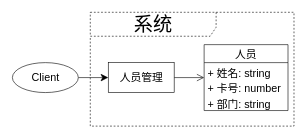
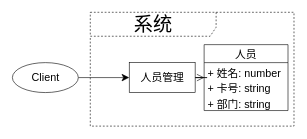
(243, 73) -> (244, 73)
(141, 78) -> (162, 78)
(244, 89) -> (243, 89)
